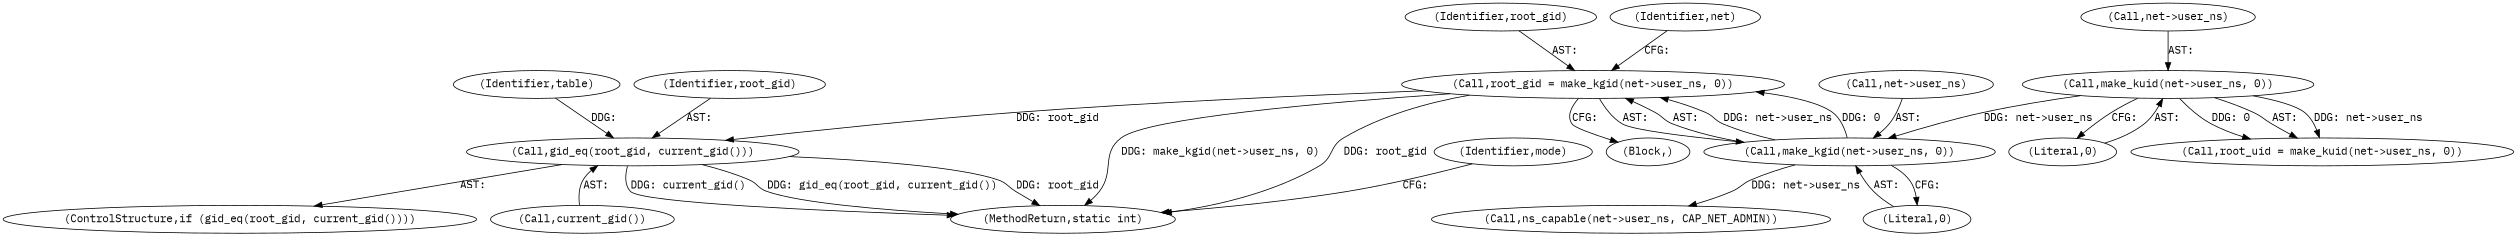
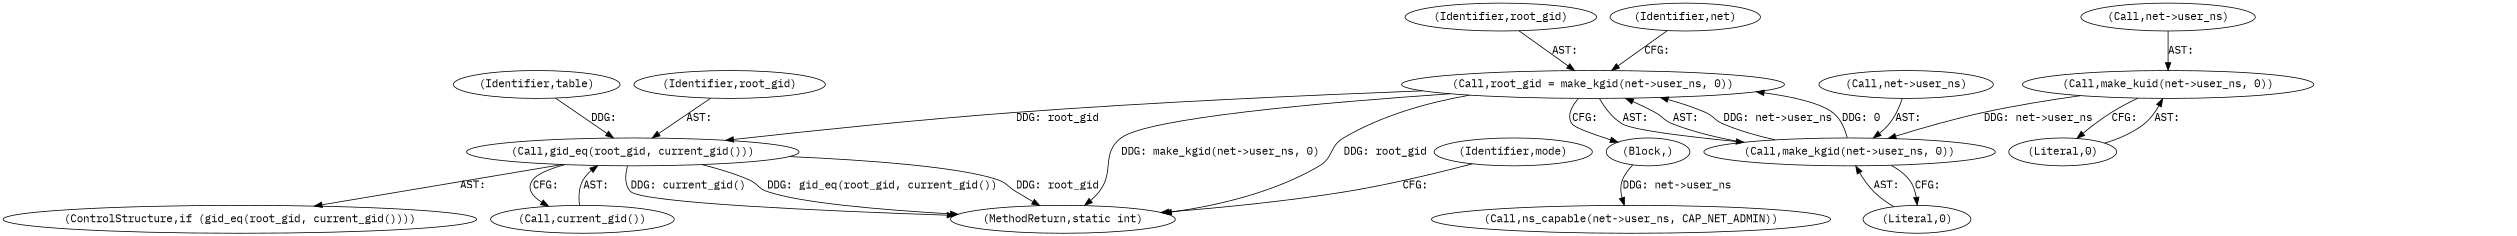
(2322, 152) -> none
none -> (536, 177)
(1745, 183) -> (1622, 180)
